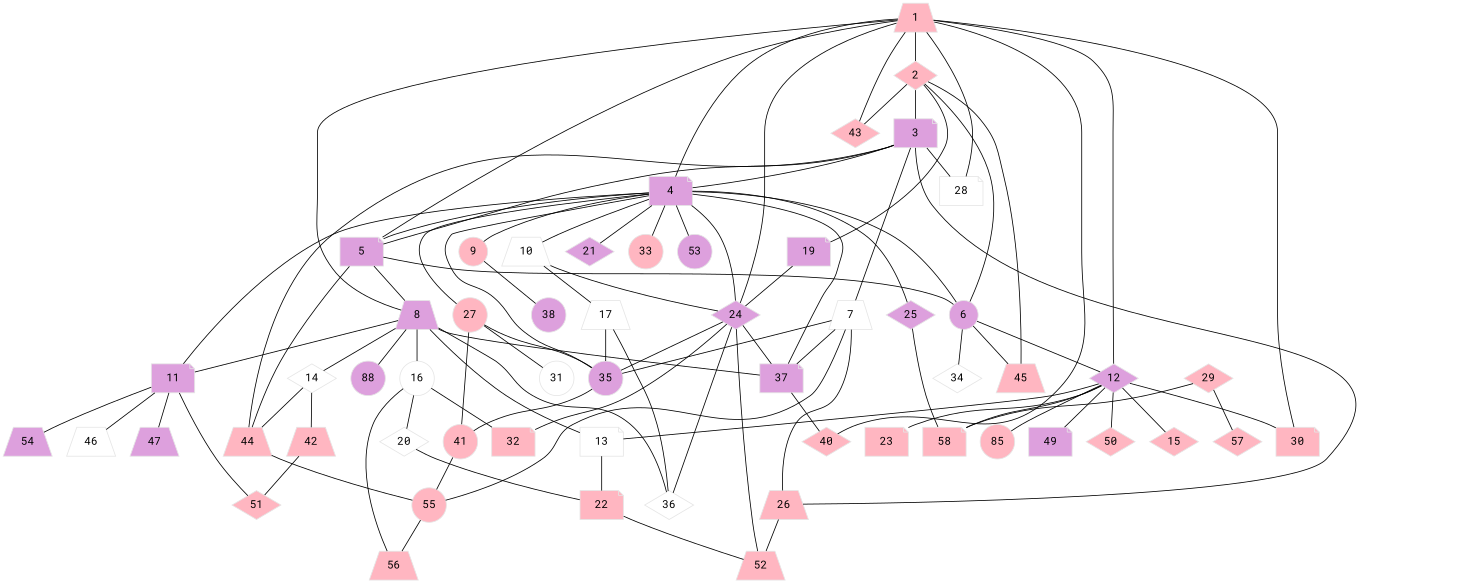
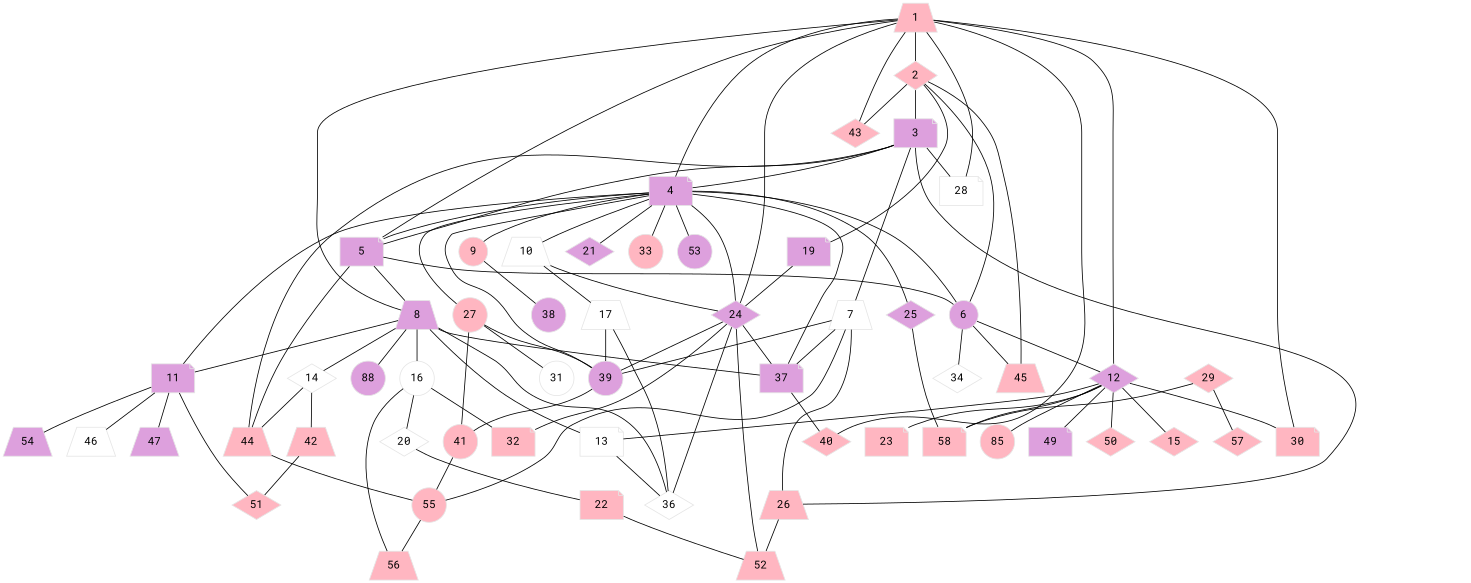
(606, 378) -> (606, 378)
(602, 473) -> (638, 476)
